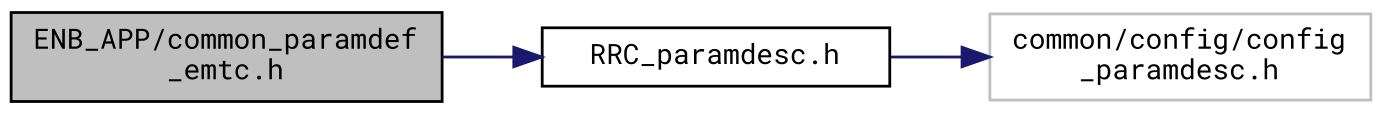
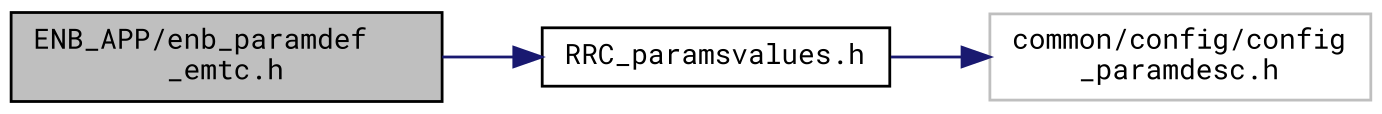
(227, 57) -> (227, 57)
(716, 57) -> (716, 57)
